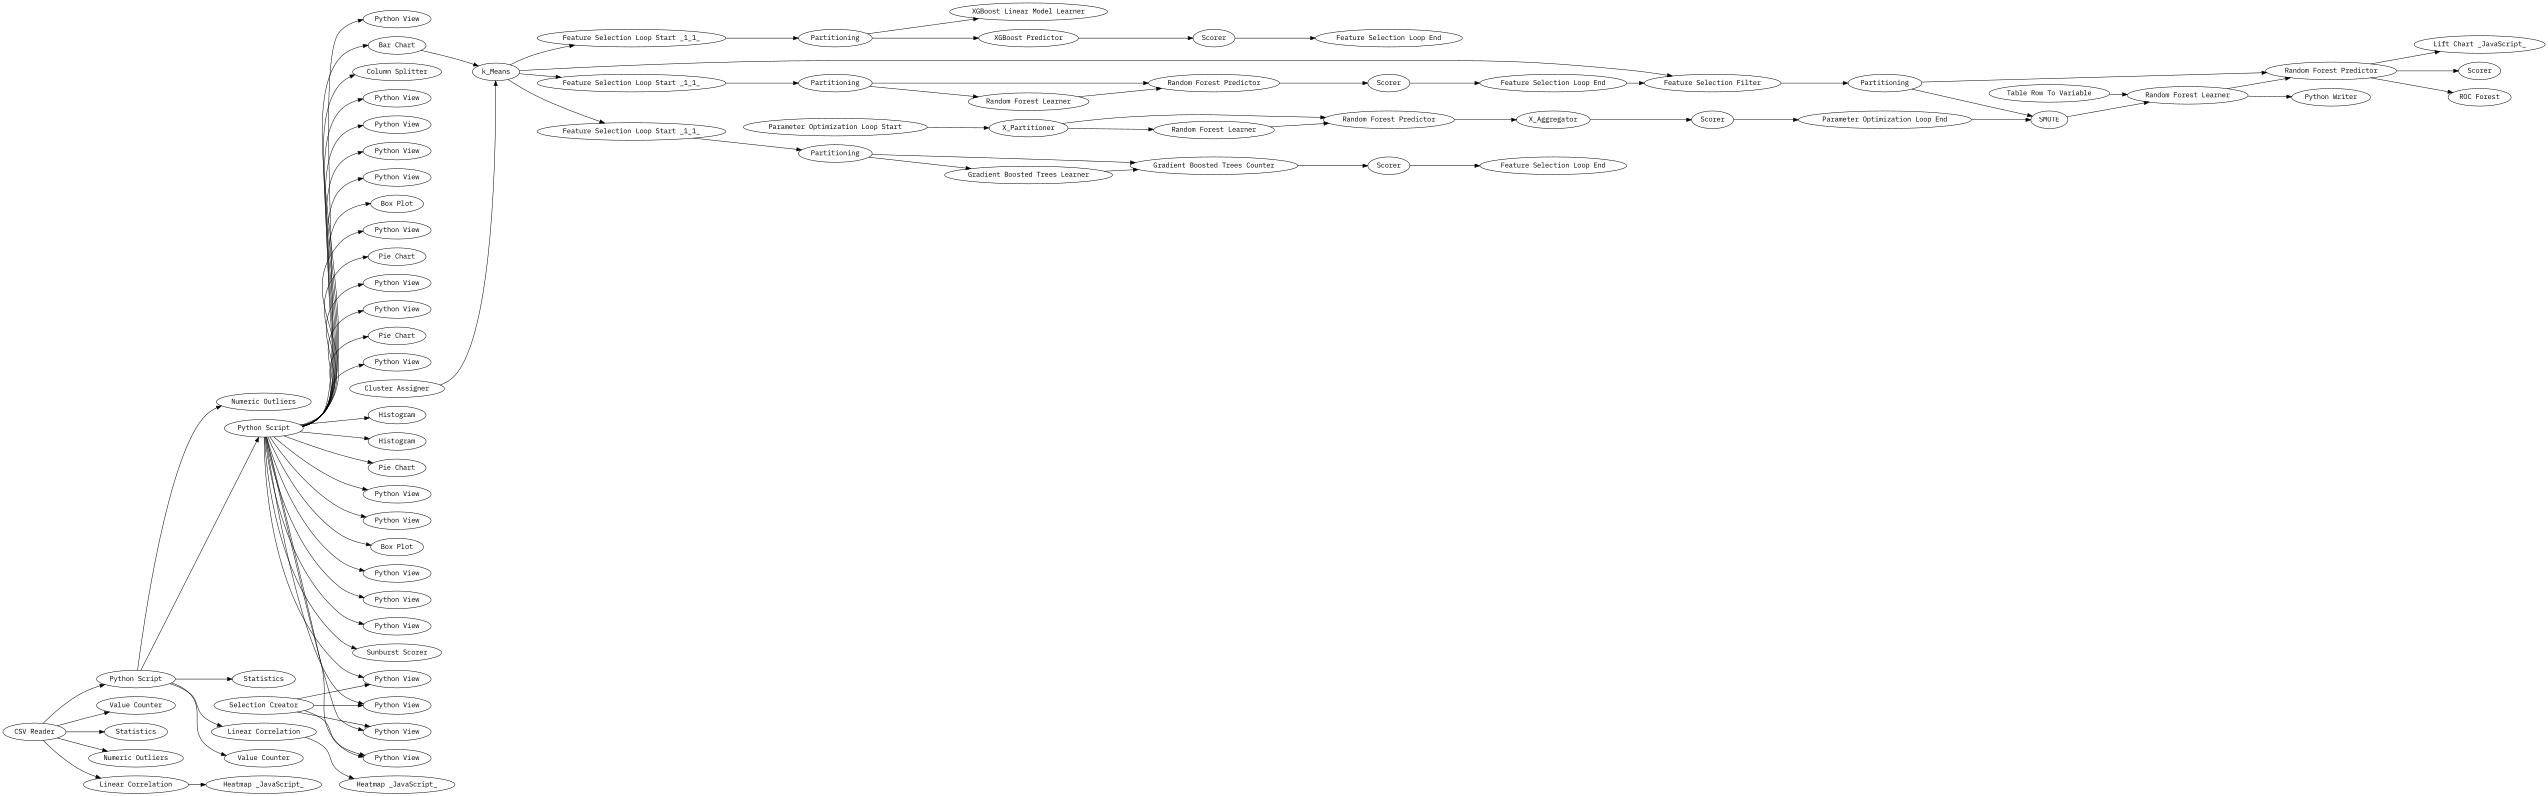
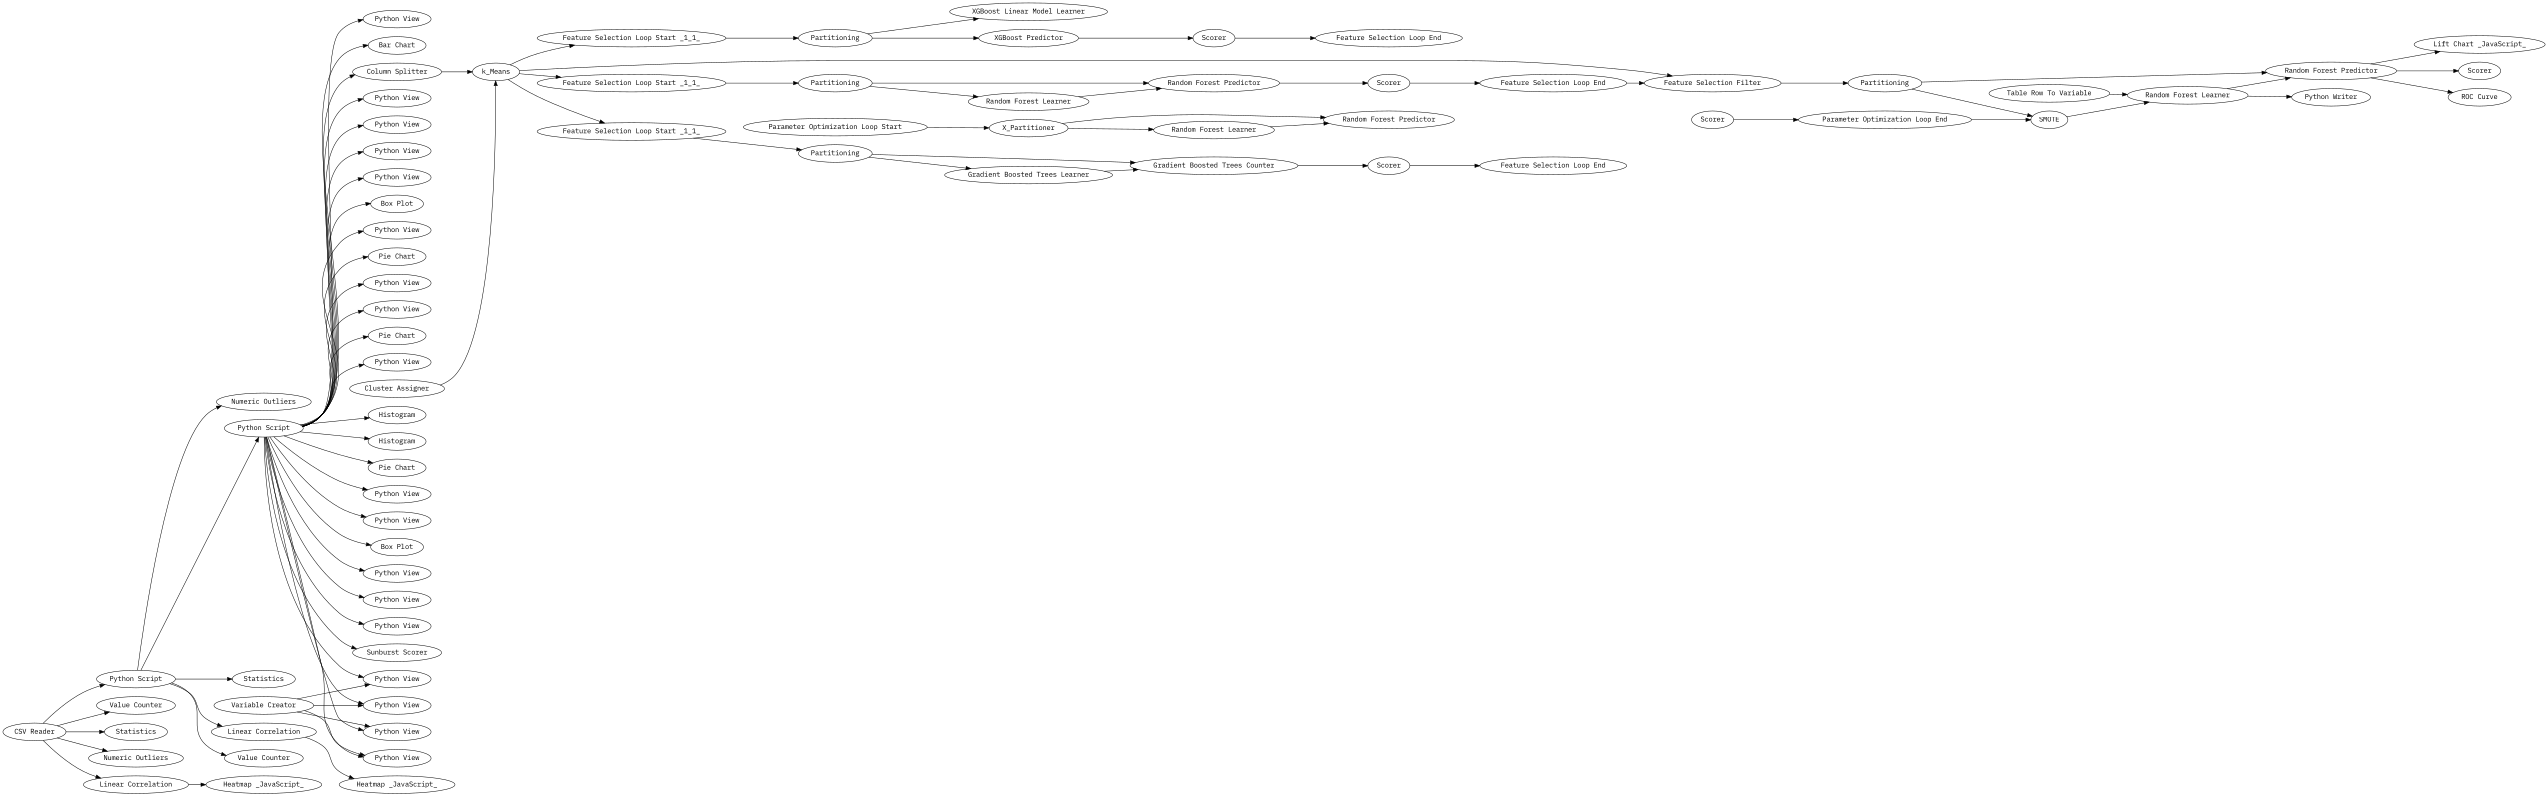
(448, 57) -> (455, 72)
(2480, 97) -> (2480, 97)
(1553, 120) -> none
(264, 705) -> (264, 705)
